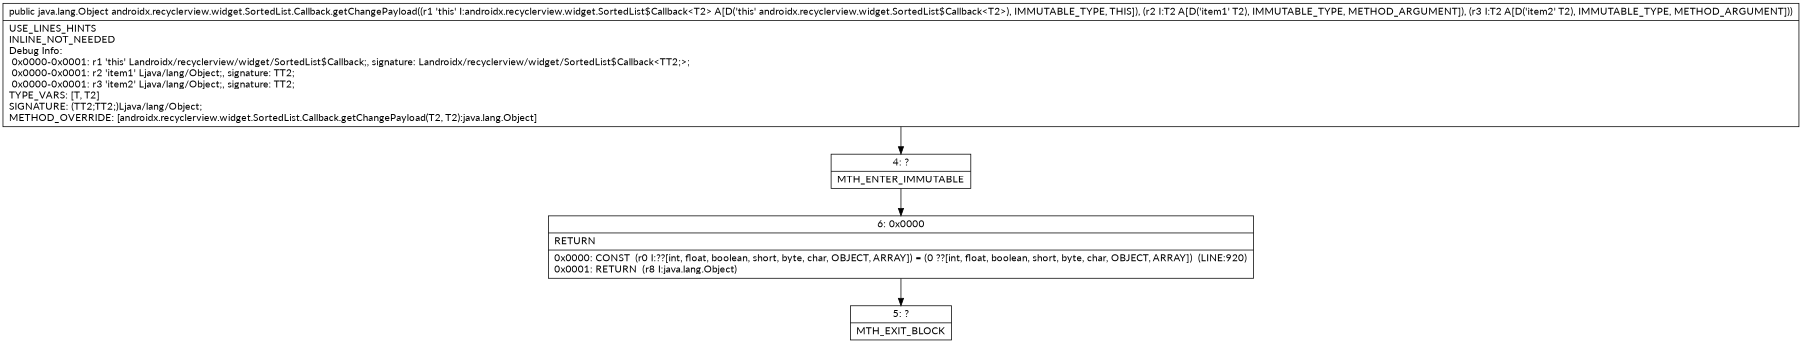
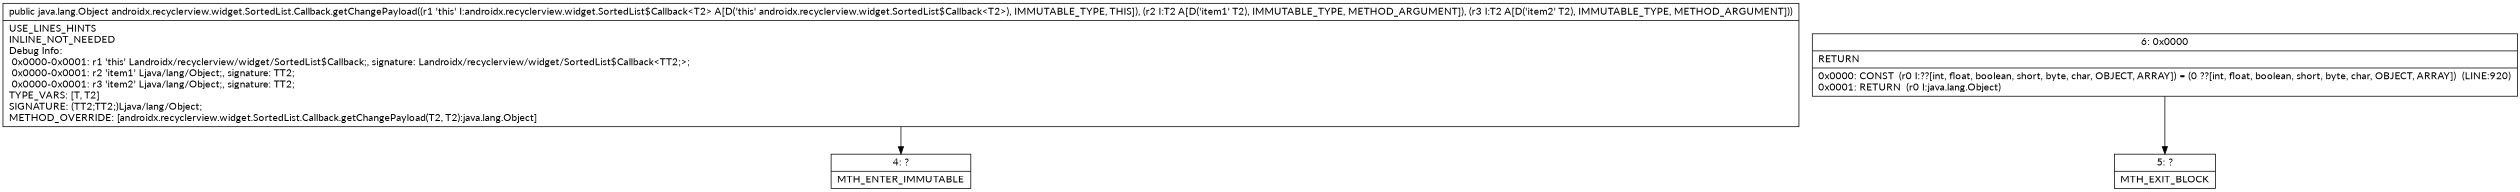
(901, 198) -> none
(647, 269) -> (1911, 87)
